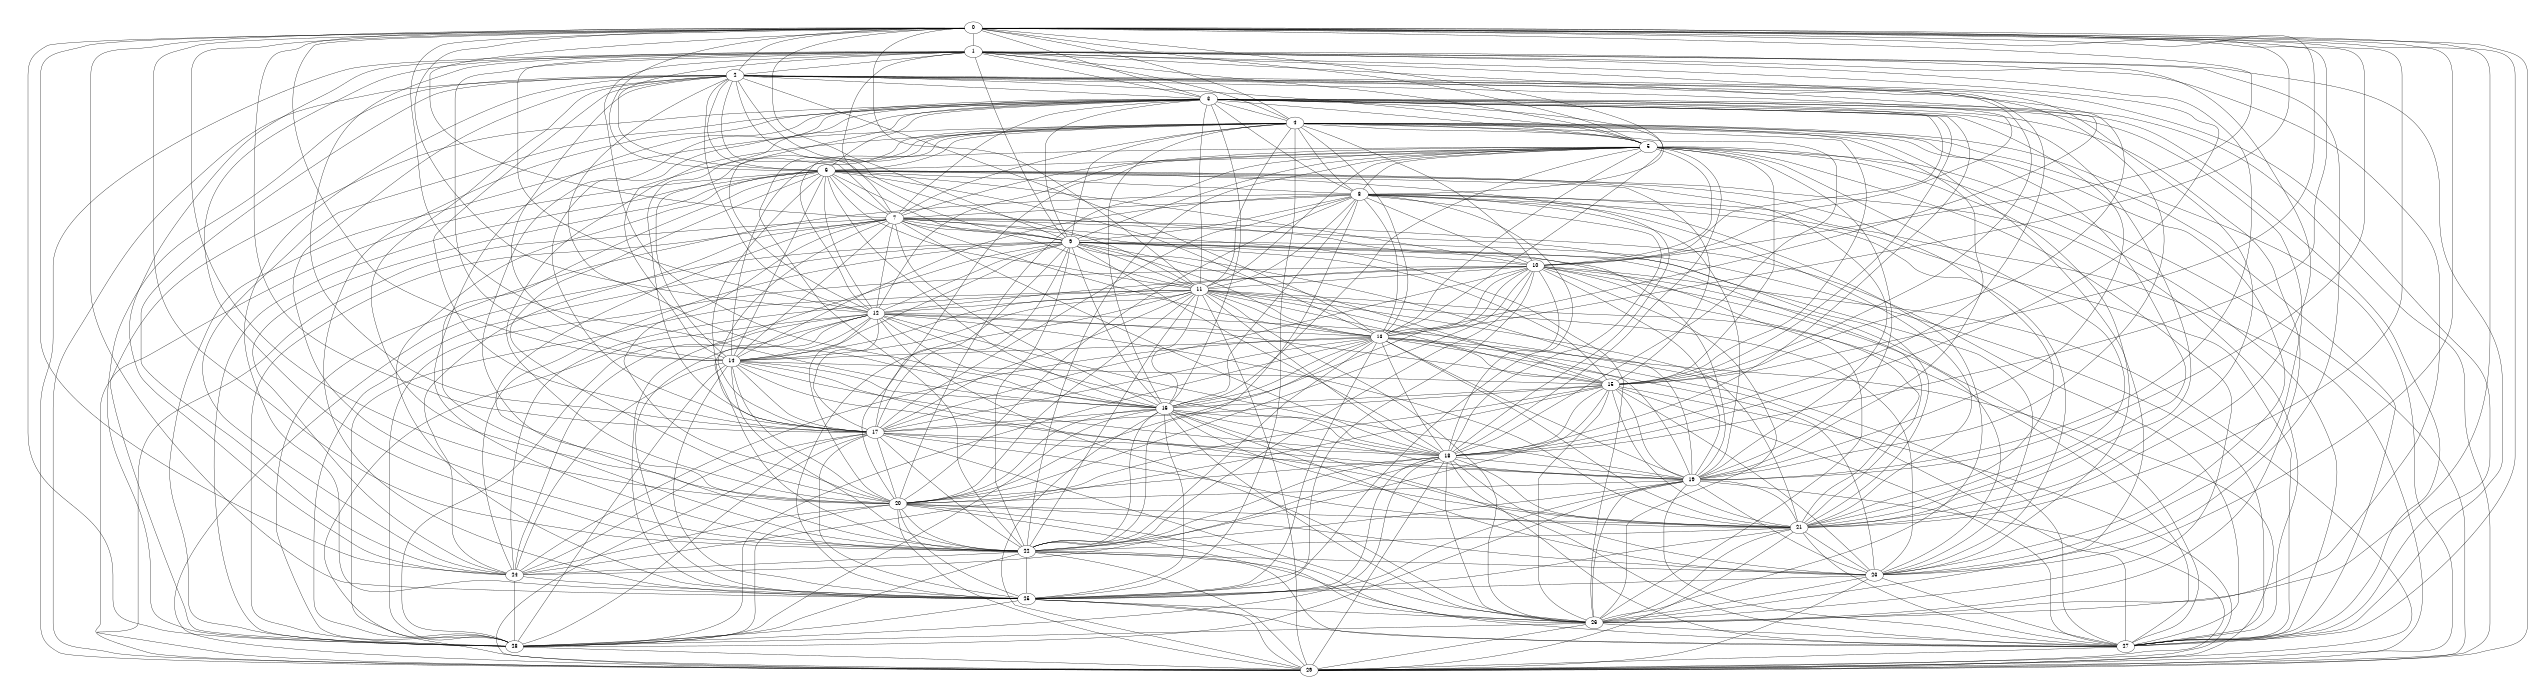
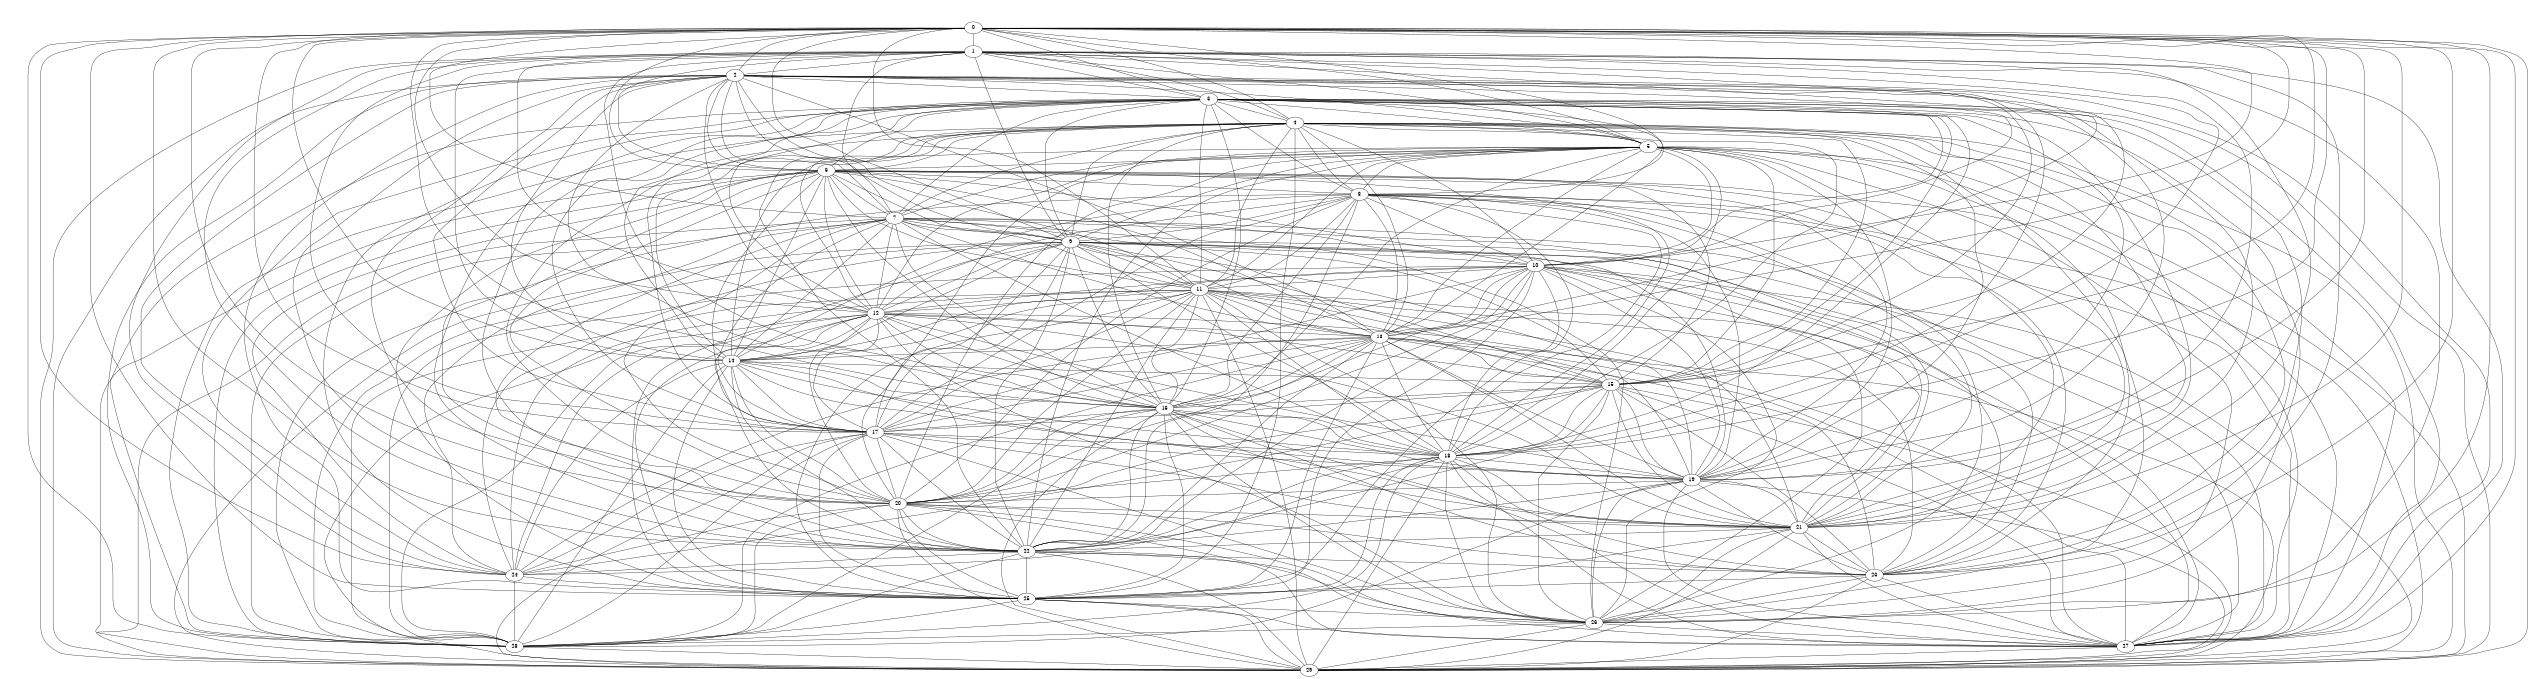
(1127, 206) -> (1157, 221)
(1383, 575) -> none
